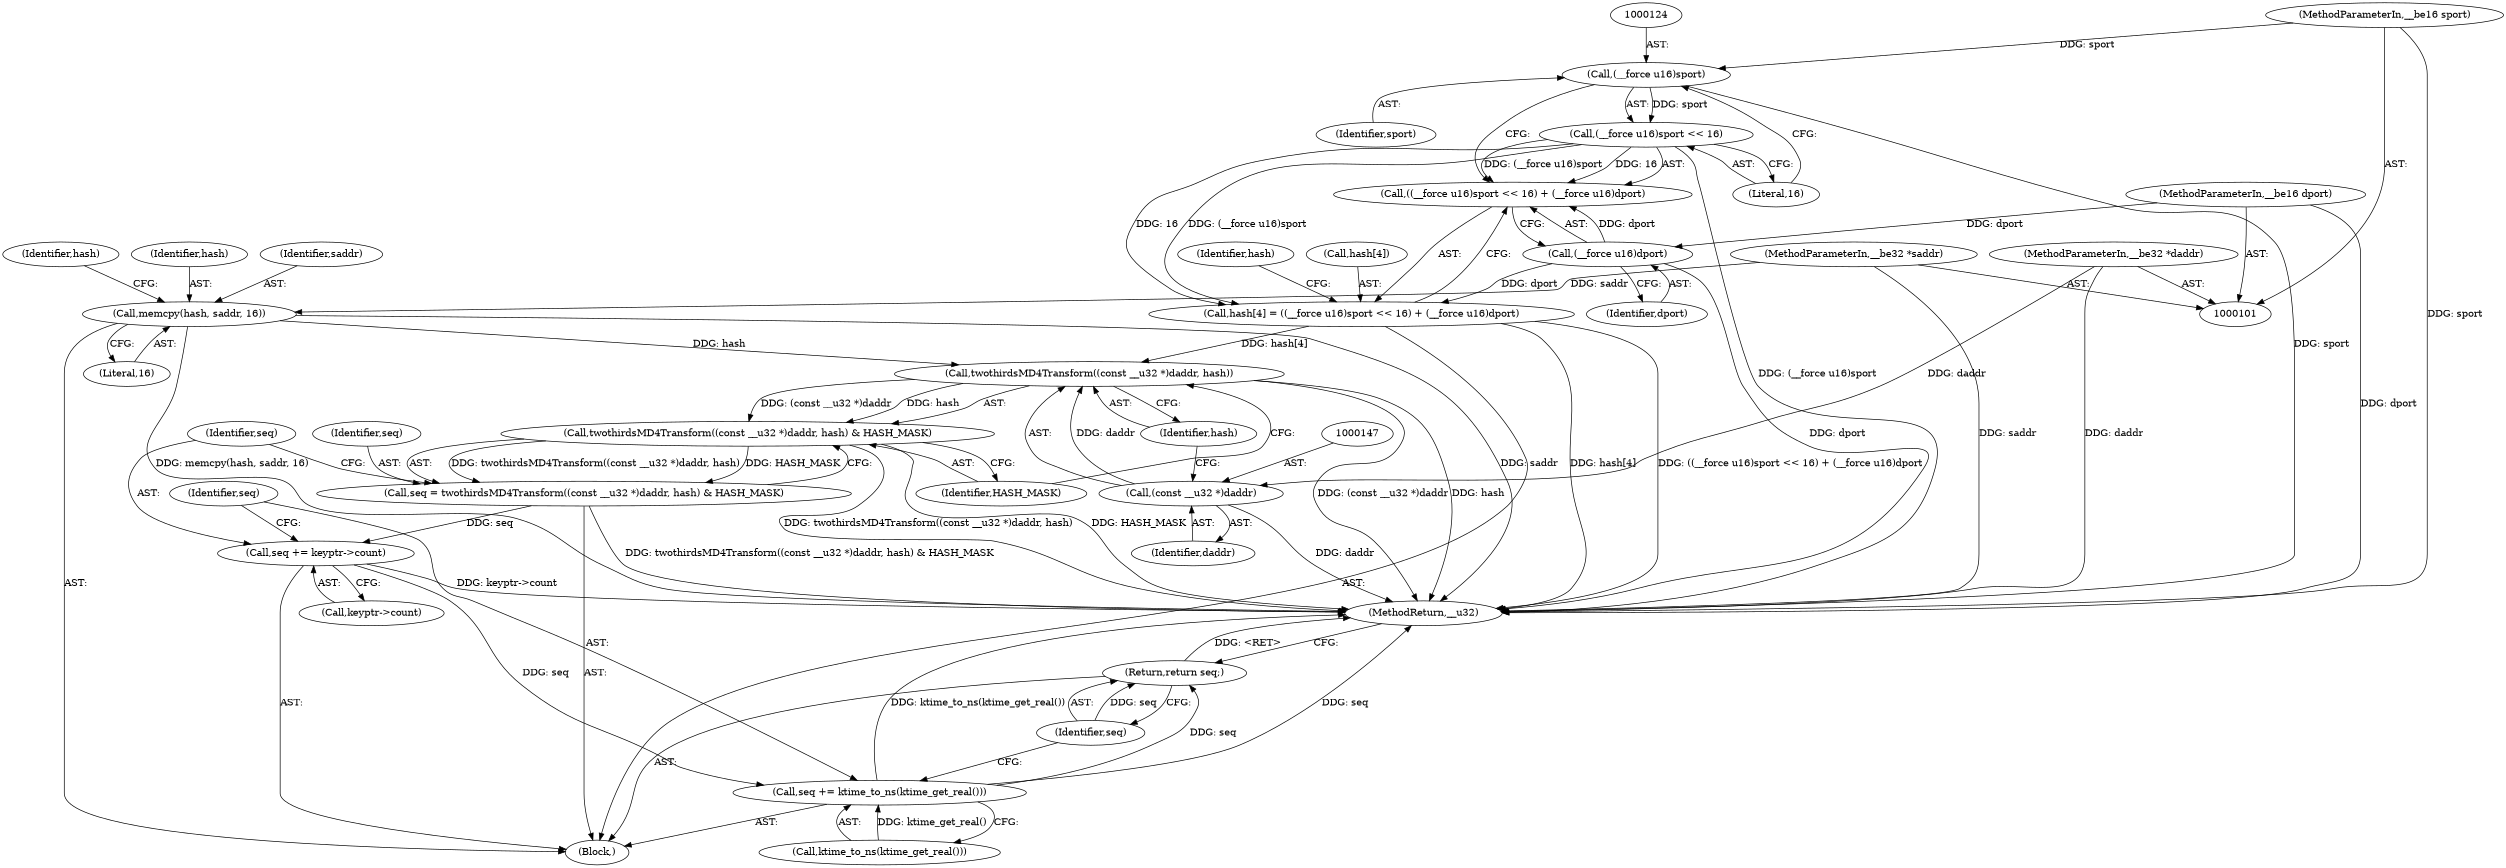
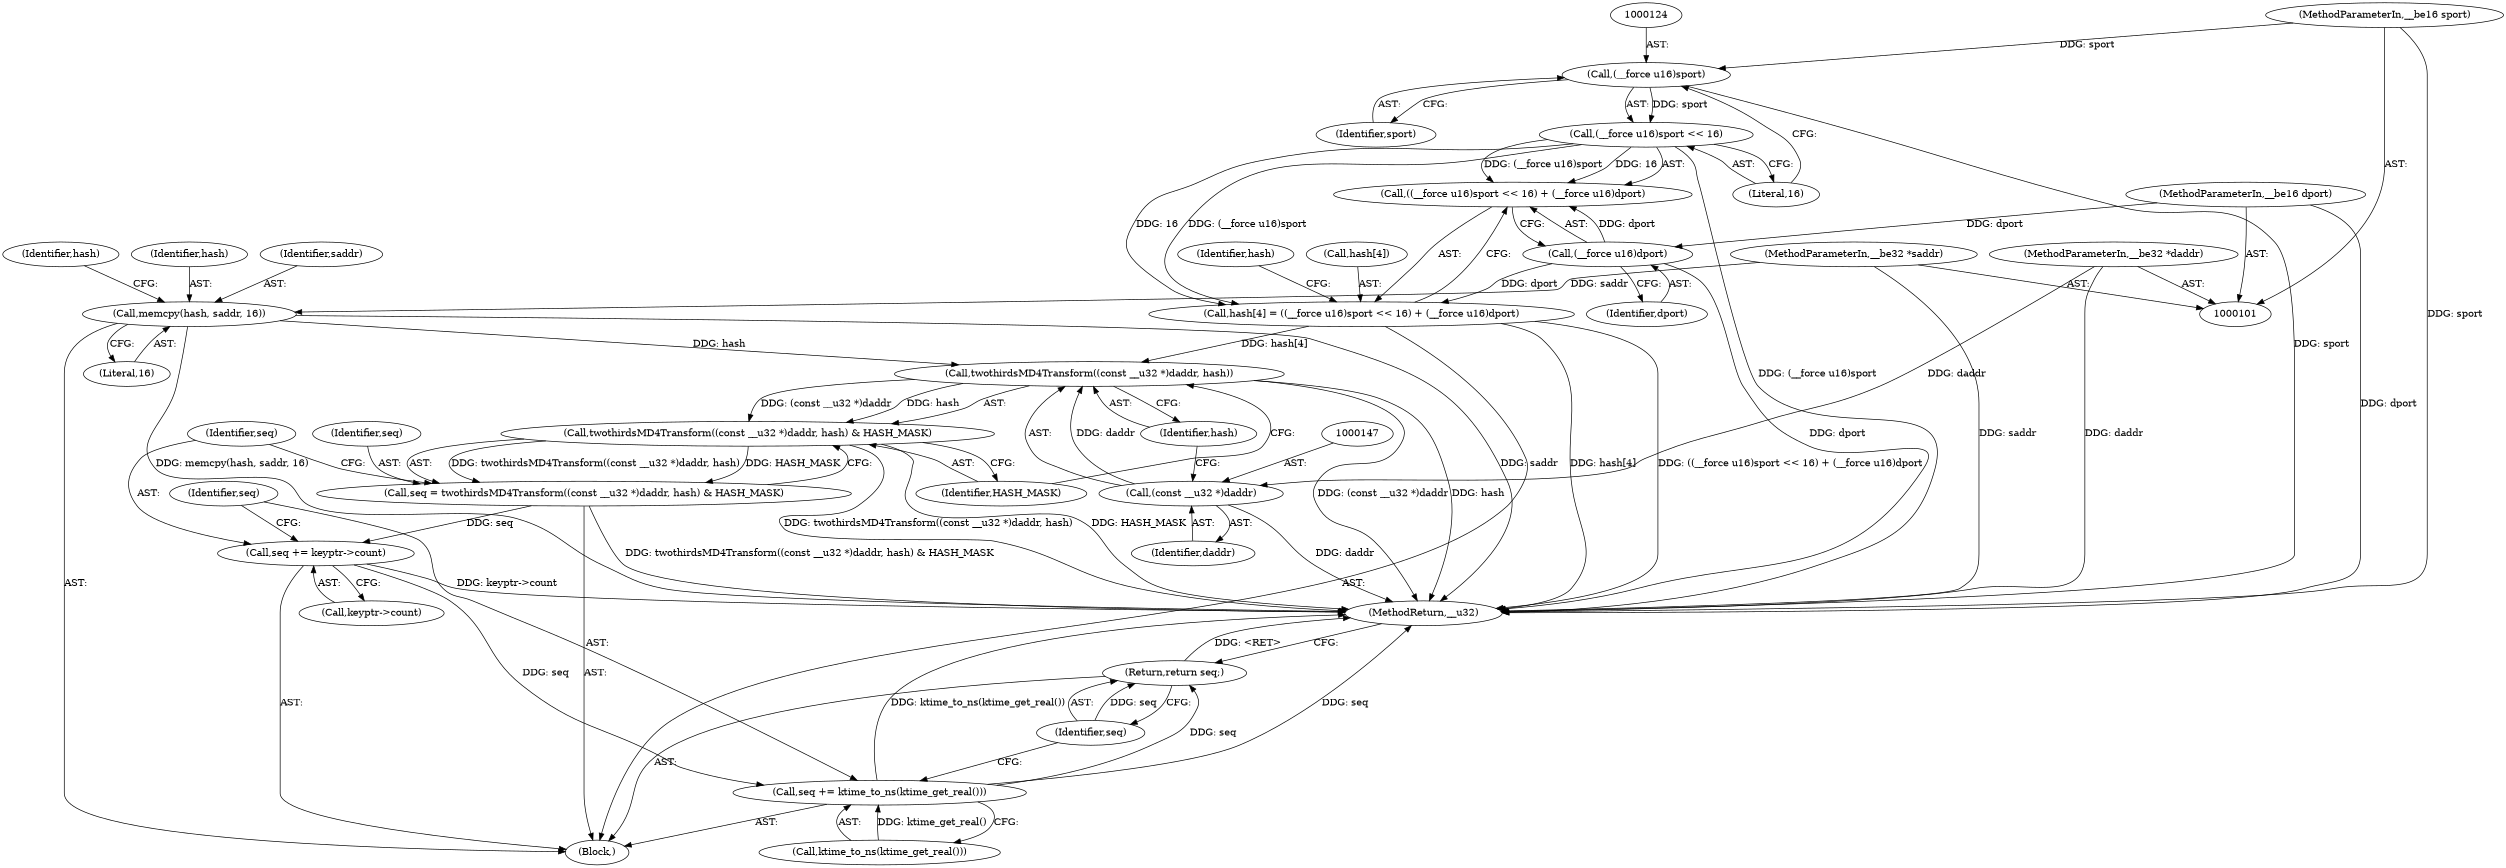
(1516, 115) -> (1479, 88)
